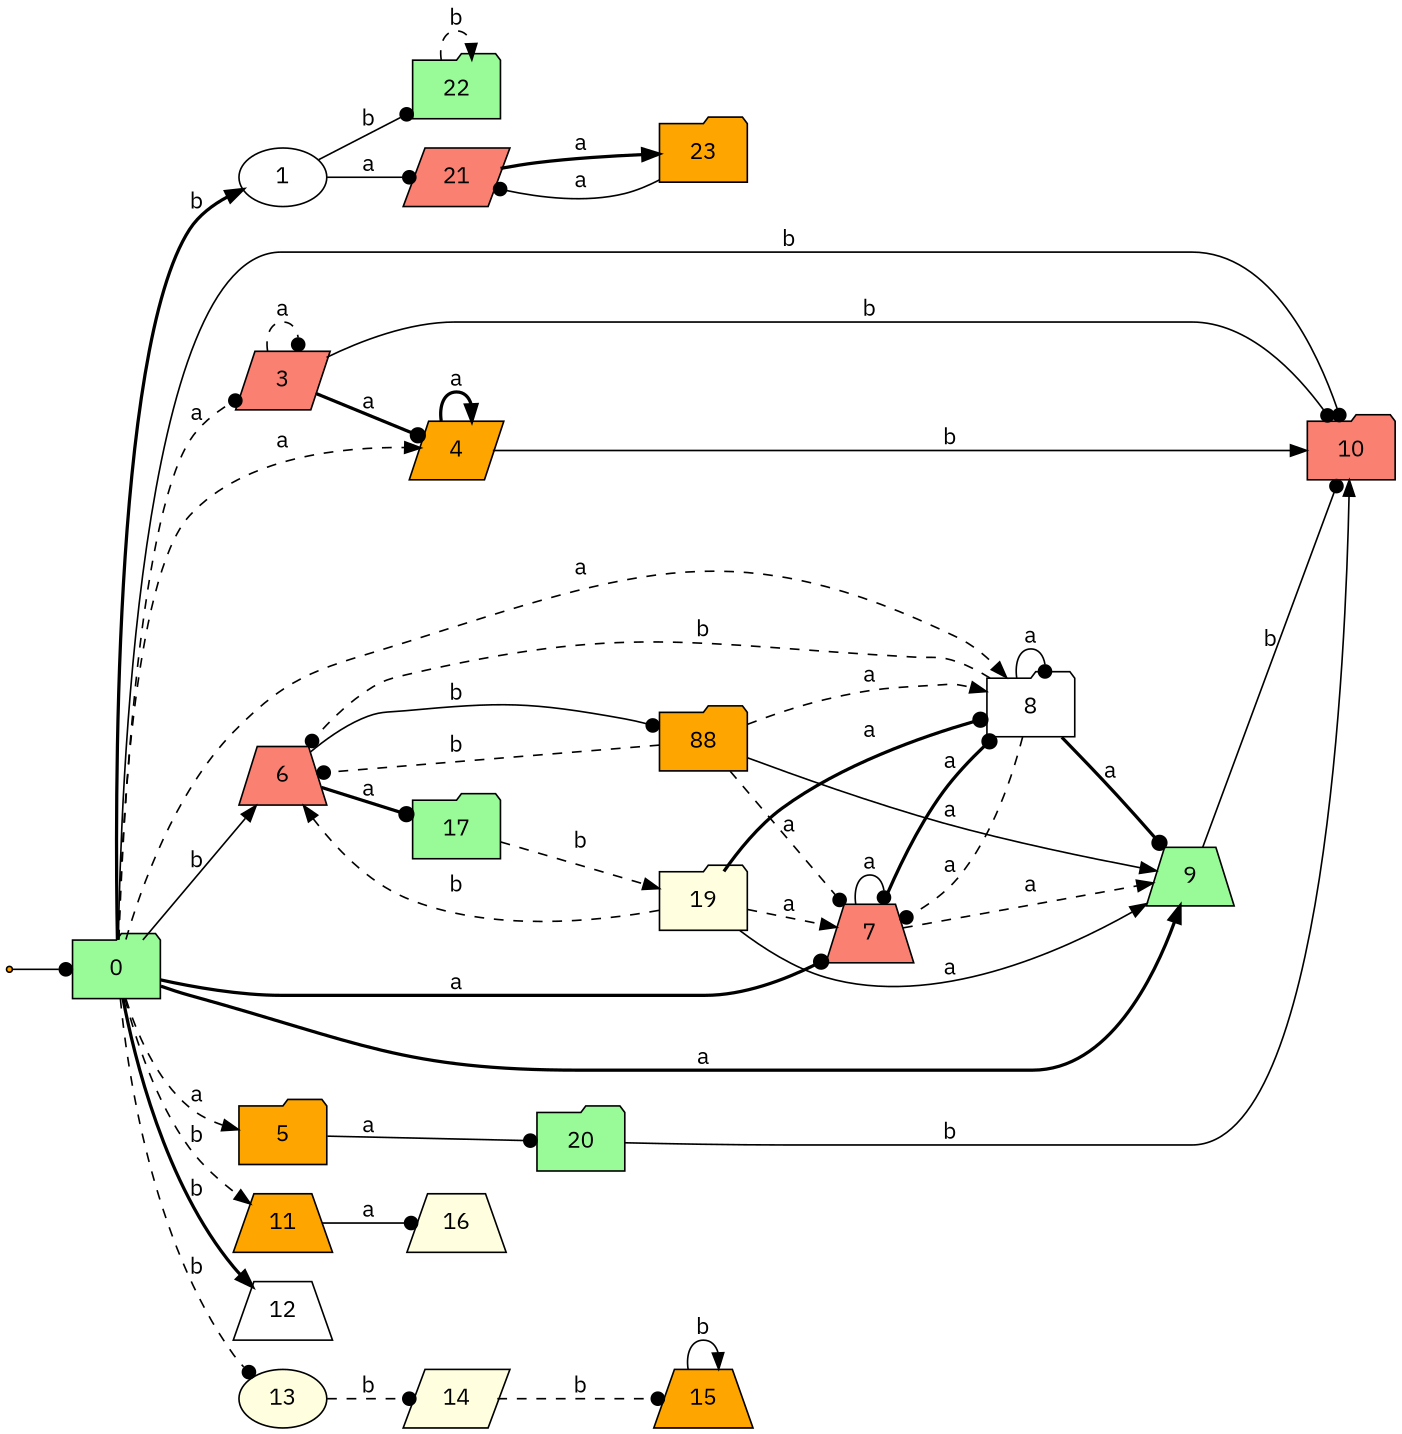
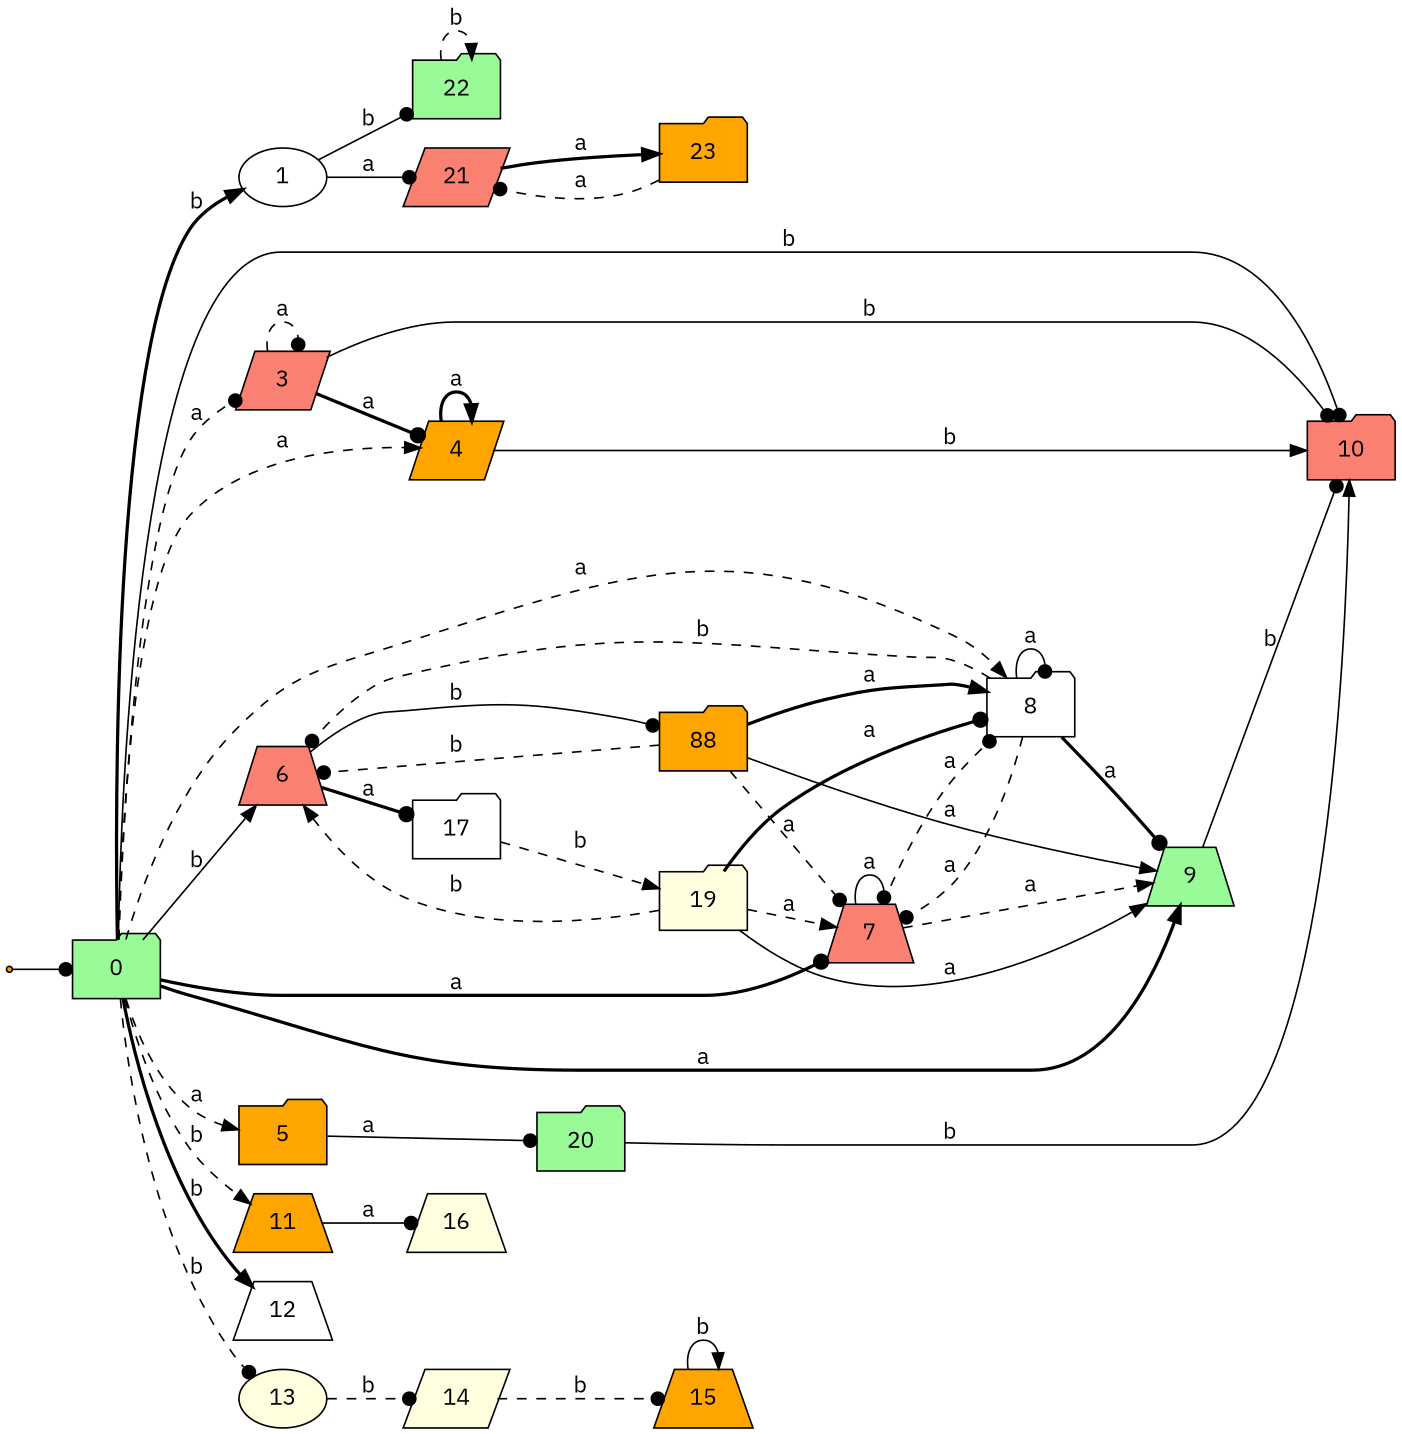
(584, 199) -> (584, 199)
(857, 693) -> (857, 693)
(920, 827) -> (920, 827)
(457, 829) -> (457, 829)
